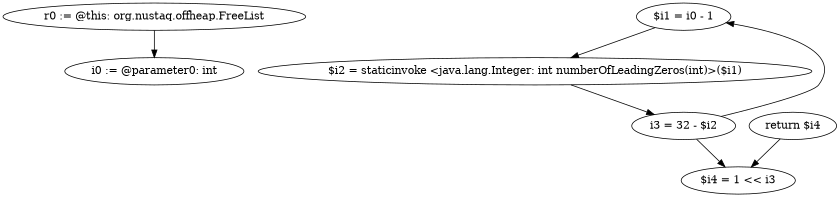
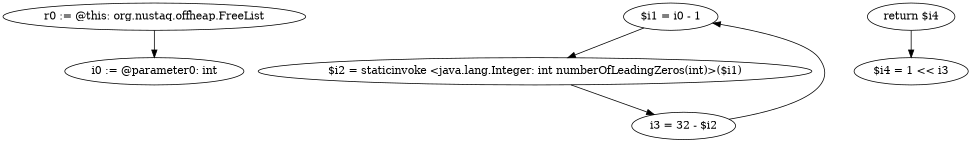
(708, 150) -> none
